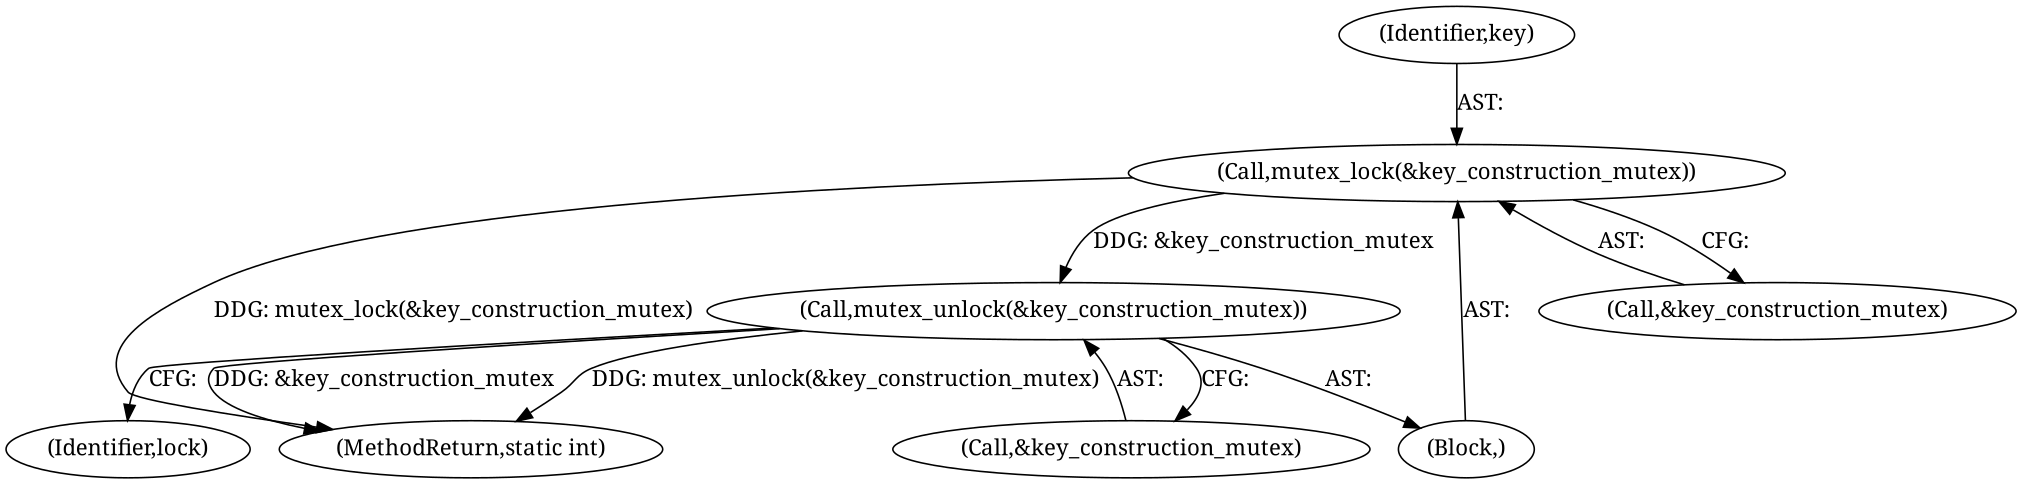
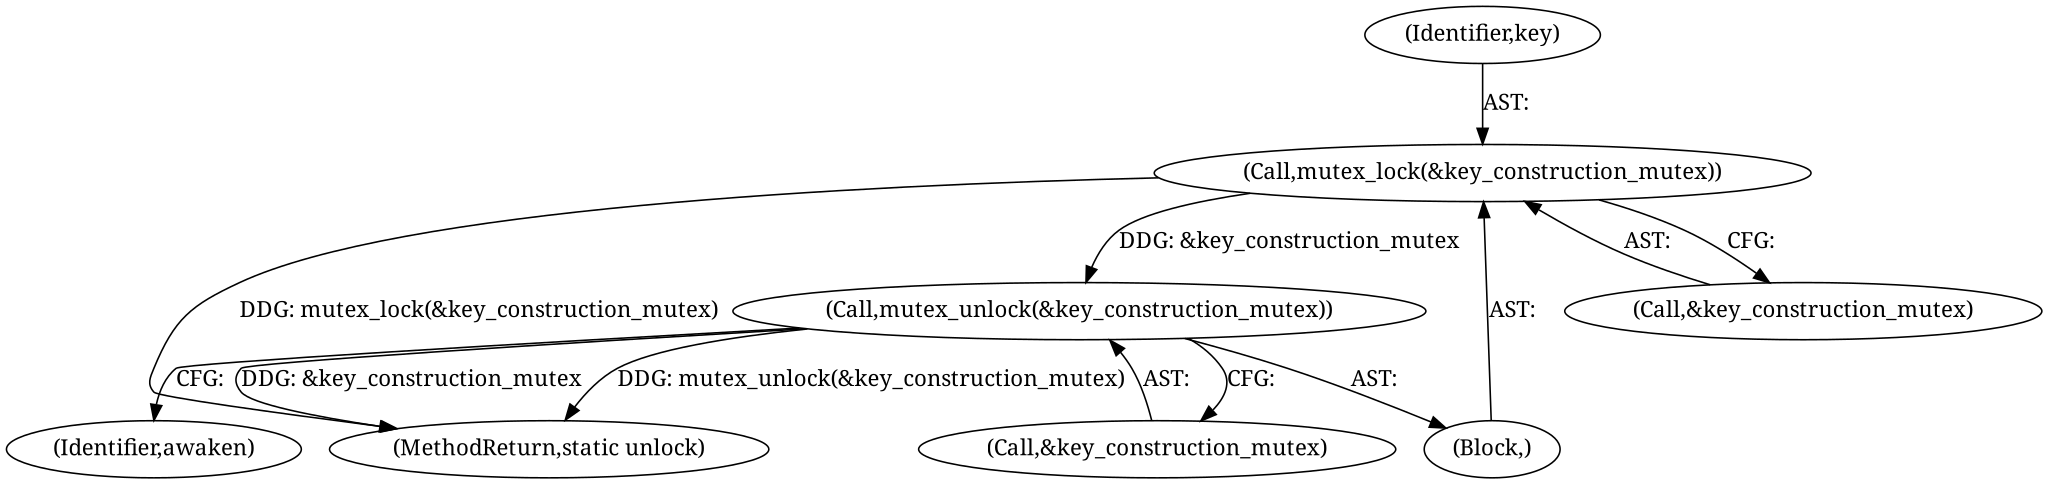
(128, 449) -> (154, 449)
(471, 449) -> (549, 449)
